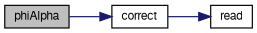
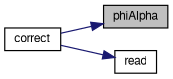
(84, 17) -> (76, 30)
